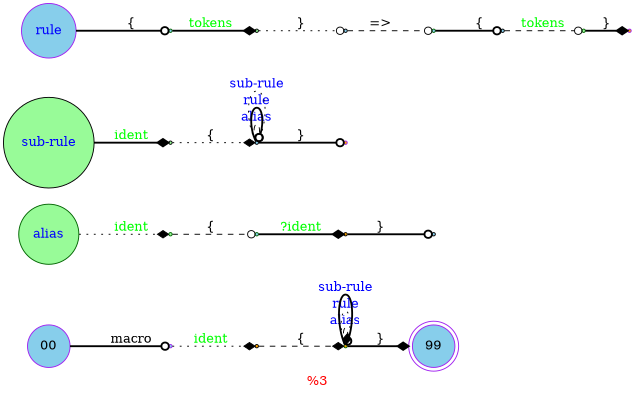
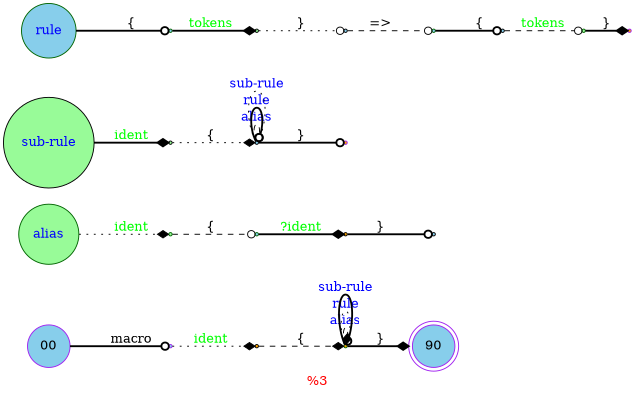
(49, 31) -> (49, 31)
(434, 346) -> (434, 346)
